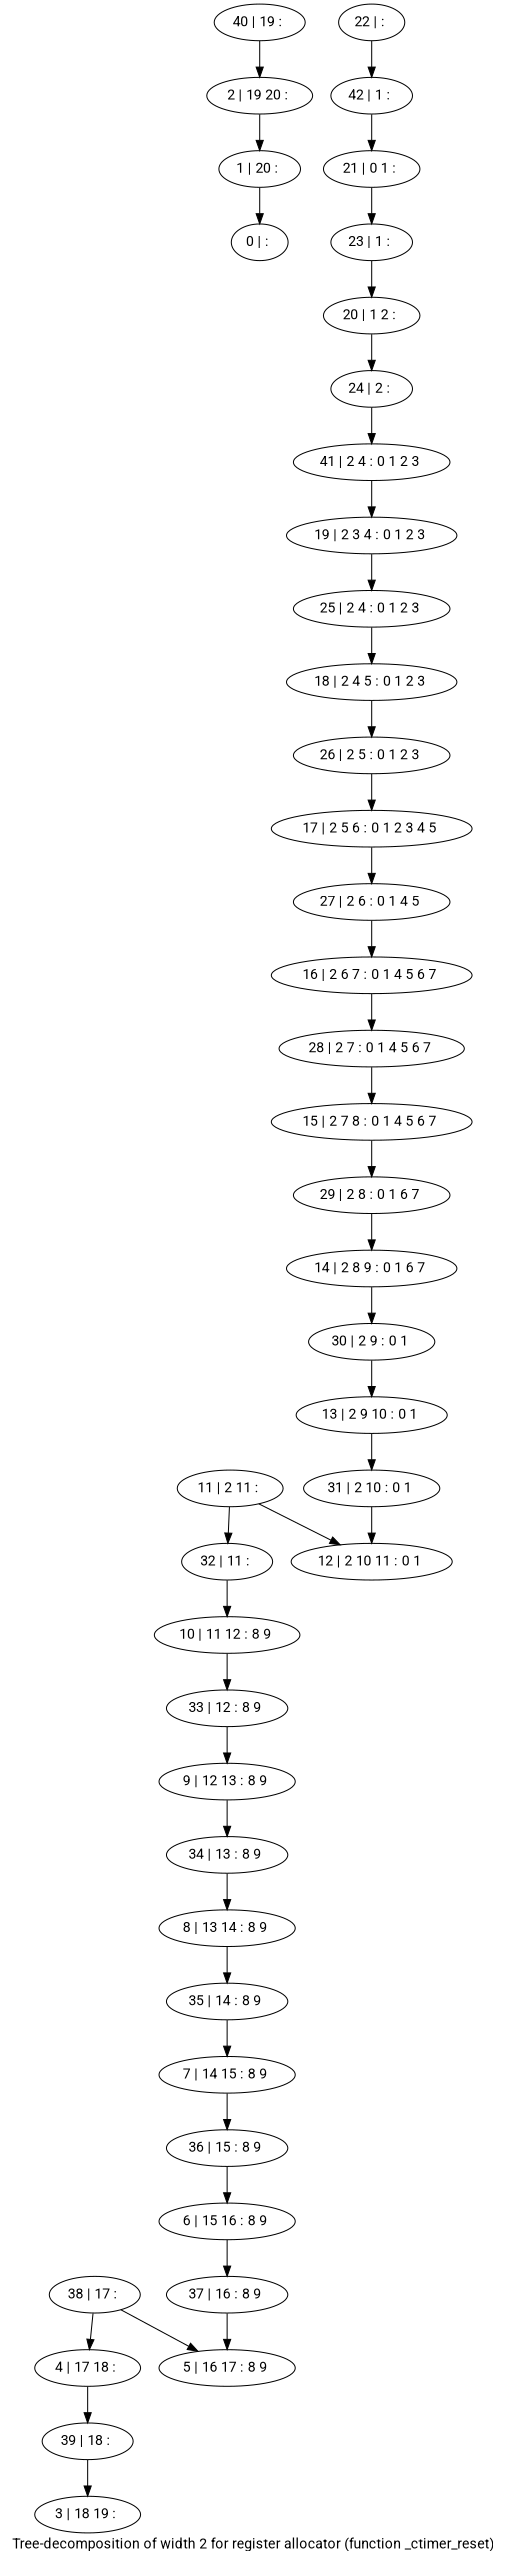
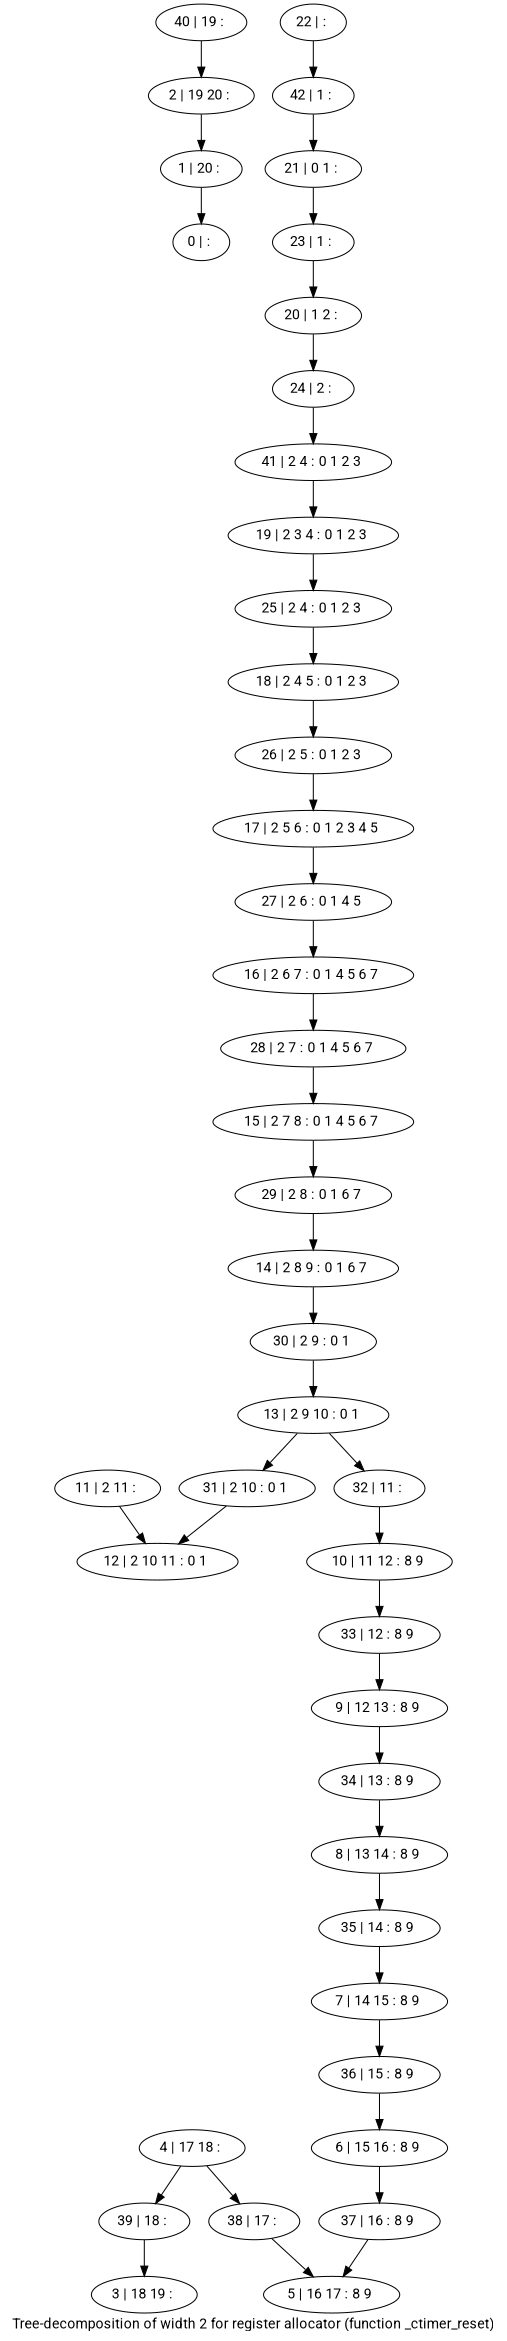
(229, 1520) -> (343, 1448)
(92, 2326) -> (220, 2181)
